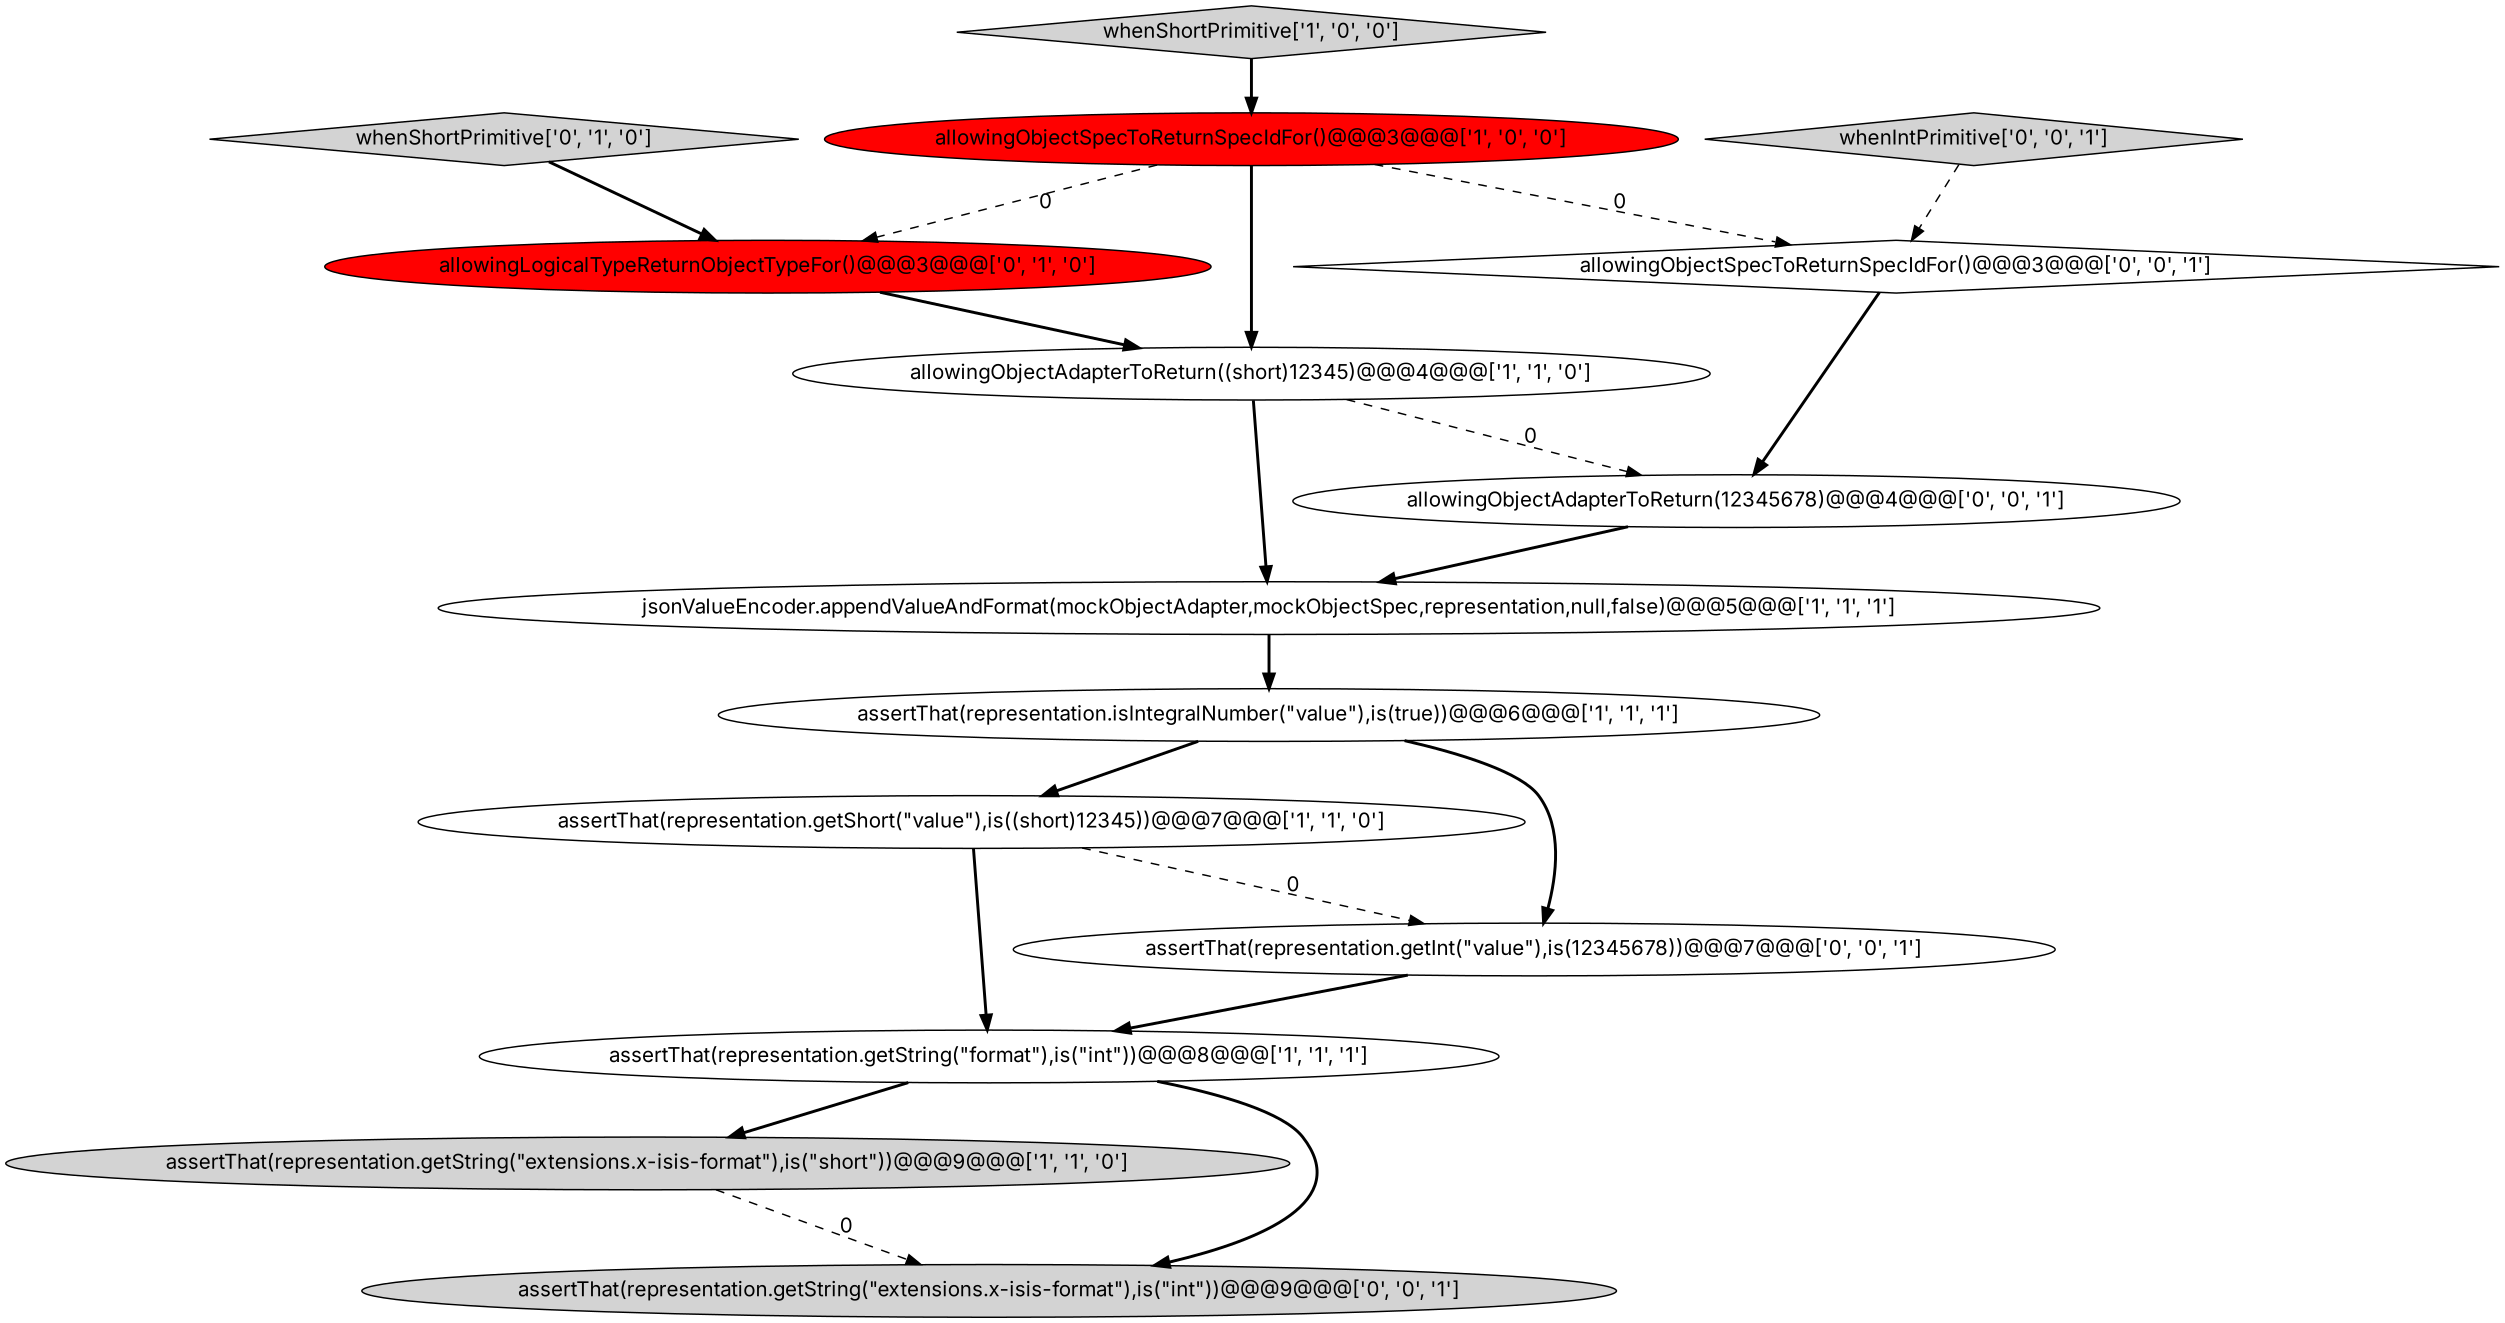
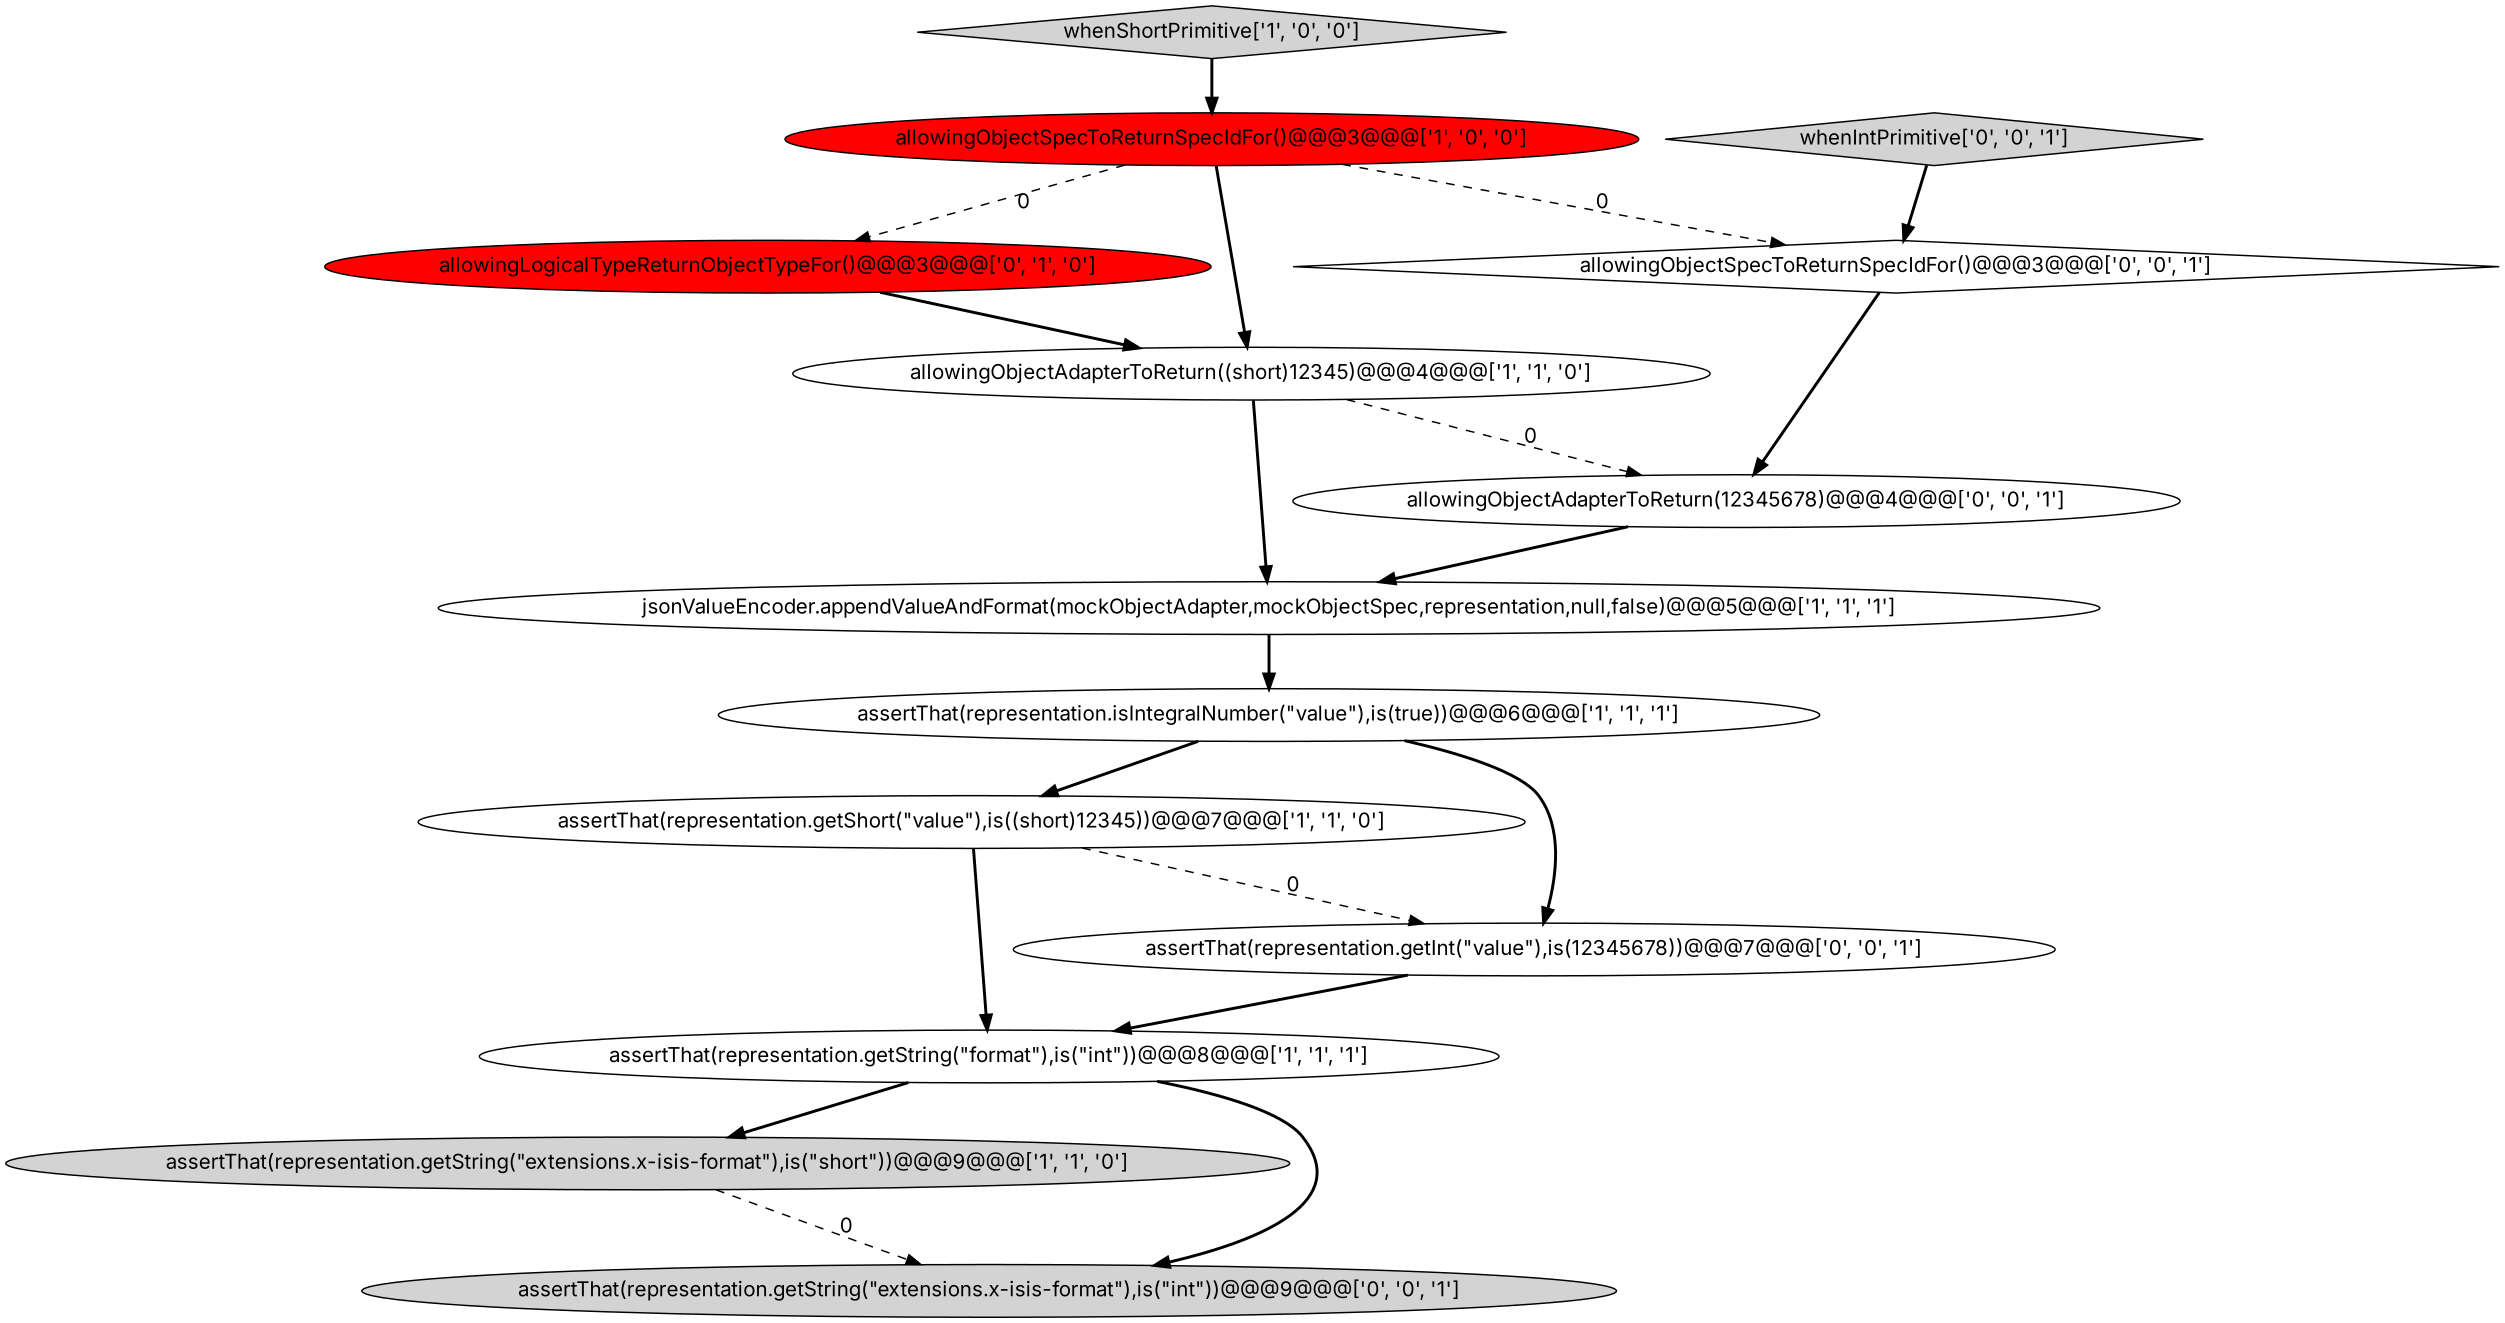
(504, 139) -> none
(1939, 196) -> (1917, 196)
